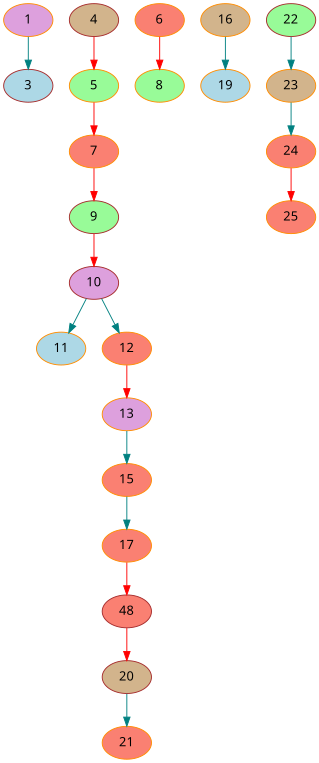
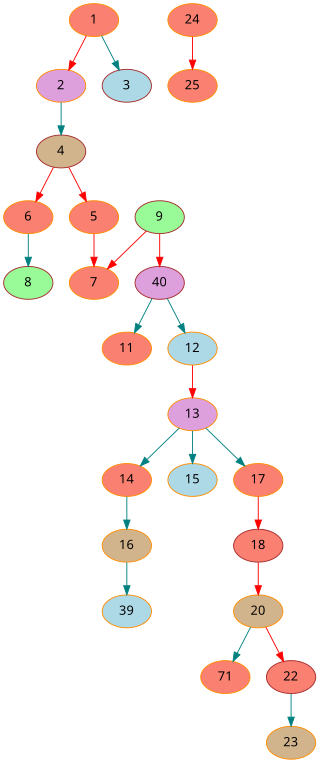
(28, 20) -> (94, 20)
(291, 20) -> (291, 677)
(160, 48) -> (28, 246)
none -> (61, 86)
(94, 86) -> (94, 217)
(160, 86) -> (28, 283)
(225, 86) -> (127, 611)
(291, 114) -> none
none -> (47, 180)
(94, 180) -> (130, 247)
(94, 283) -> (160, 283)
(61, 349) -> (127, 349)
(127, 349) -> (193, 349)
none -> (127, 480)
(127, 480) -> (193, 480)
(127, 508) -> (222, 444)
(127, 611) -> (258, 546)
none -> (273, 640)
(127, 677) -> (258, 611)
(127, 743) -> (225, 677)
